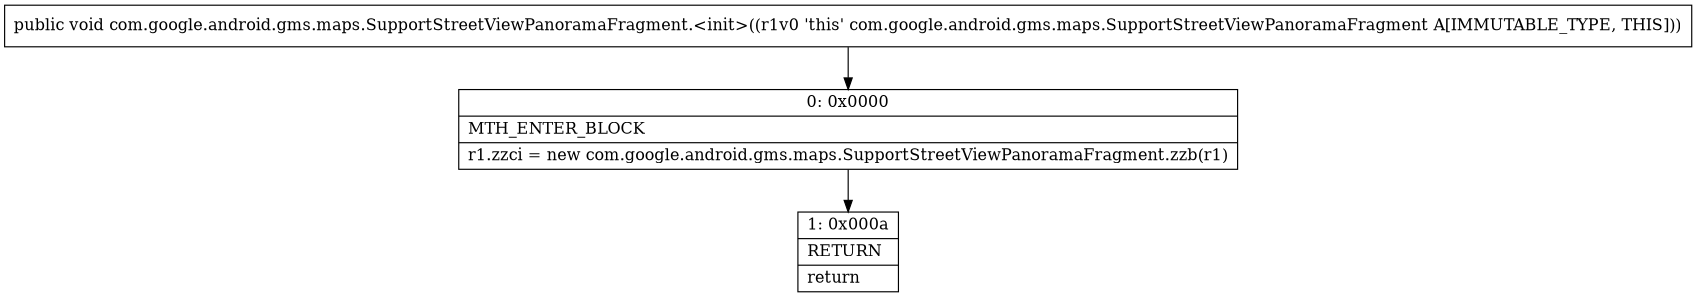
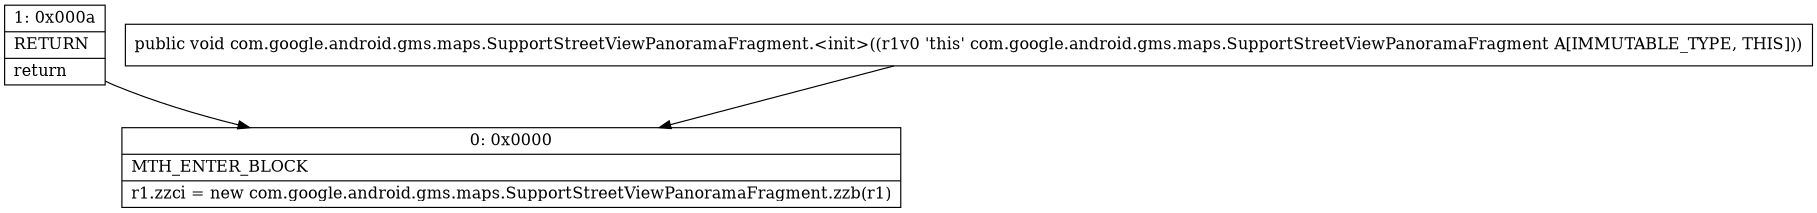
(848, 185) -> (171, 106)
